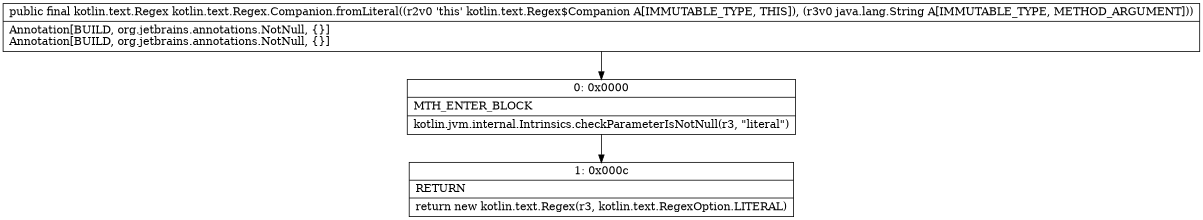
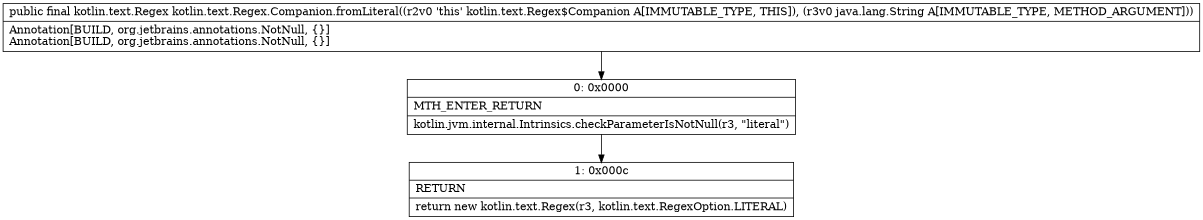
(473, 106) -> (478, 106)
